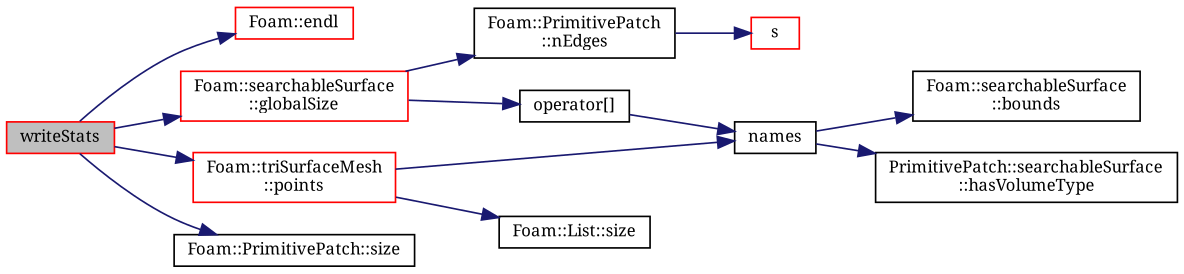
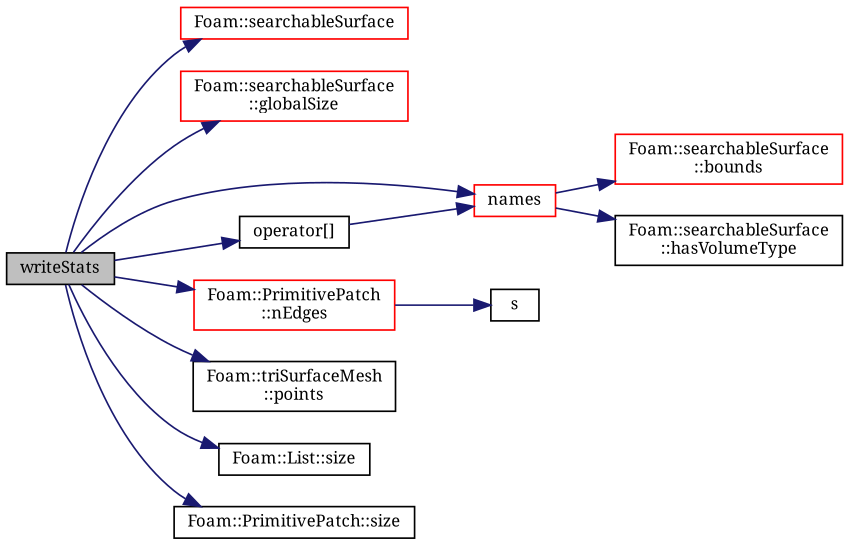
(294, 23) -> (294, 23)
(575, 33) -> (294, 305)
(775, 33) -> (515, 305)
(432, 65) -> (146, 282)
(1027, 96) -> (729, 159)
(456, 102) -> (169, 252)
(61, 138) -> (61, 269)
(775, 138) -> (515, 201)
(557, 156) -> (262, 186)
(294, 177) -> (294, 386)
(1027, 177) -> (729, 240)
(439, 206) -> (122, 376)
